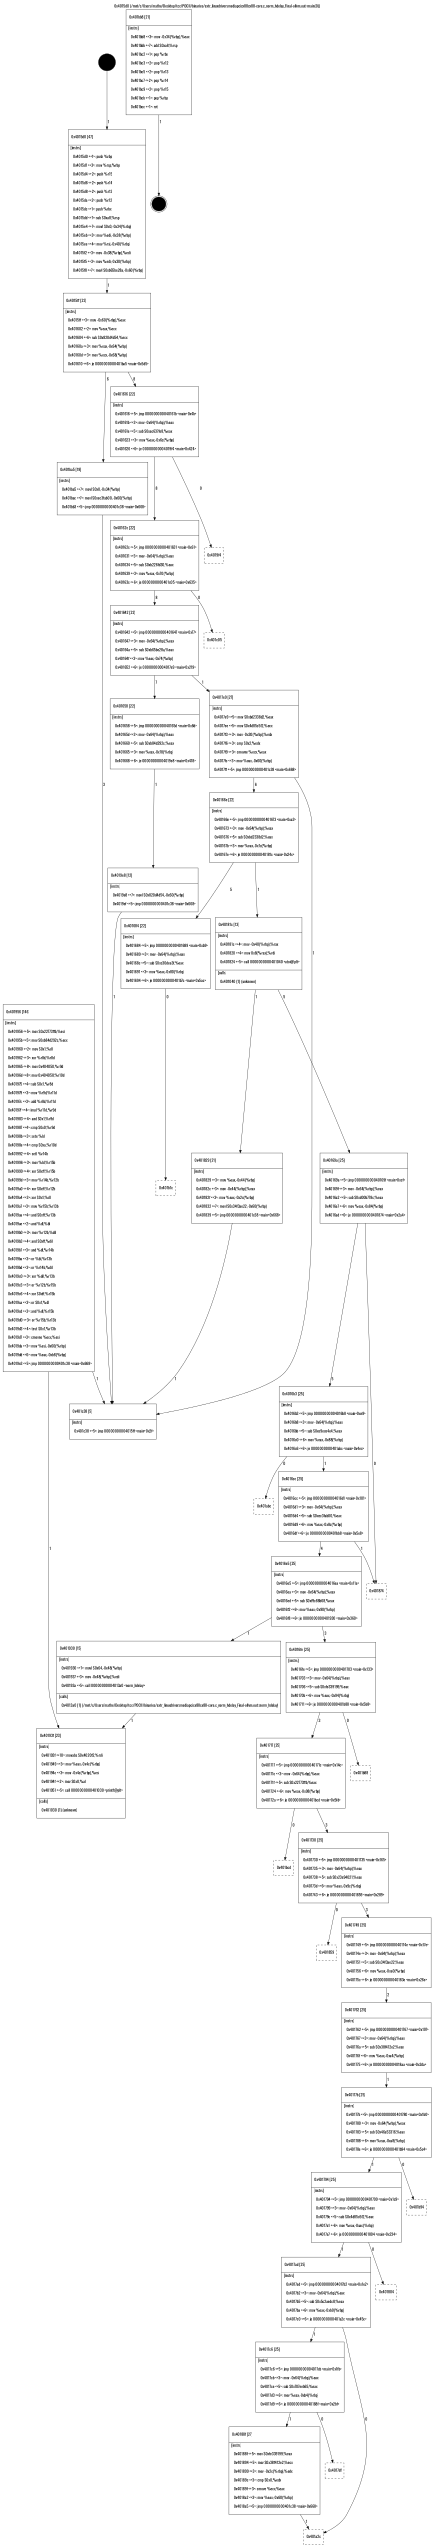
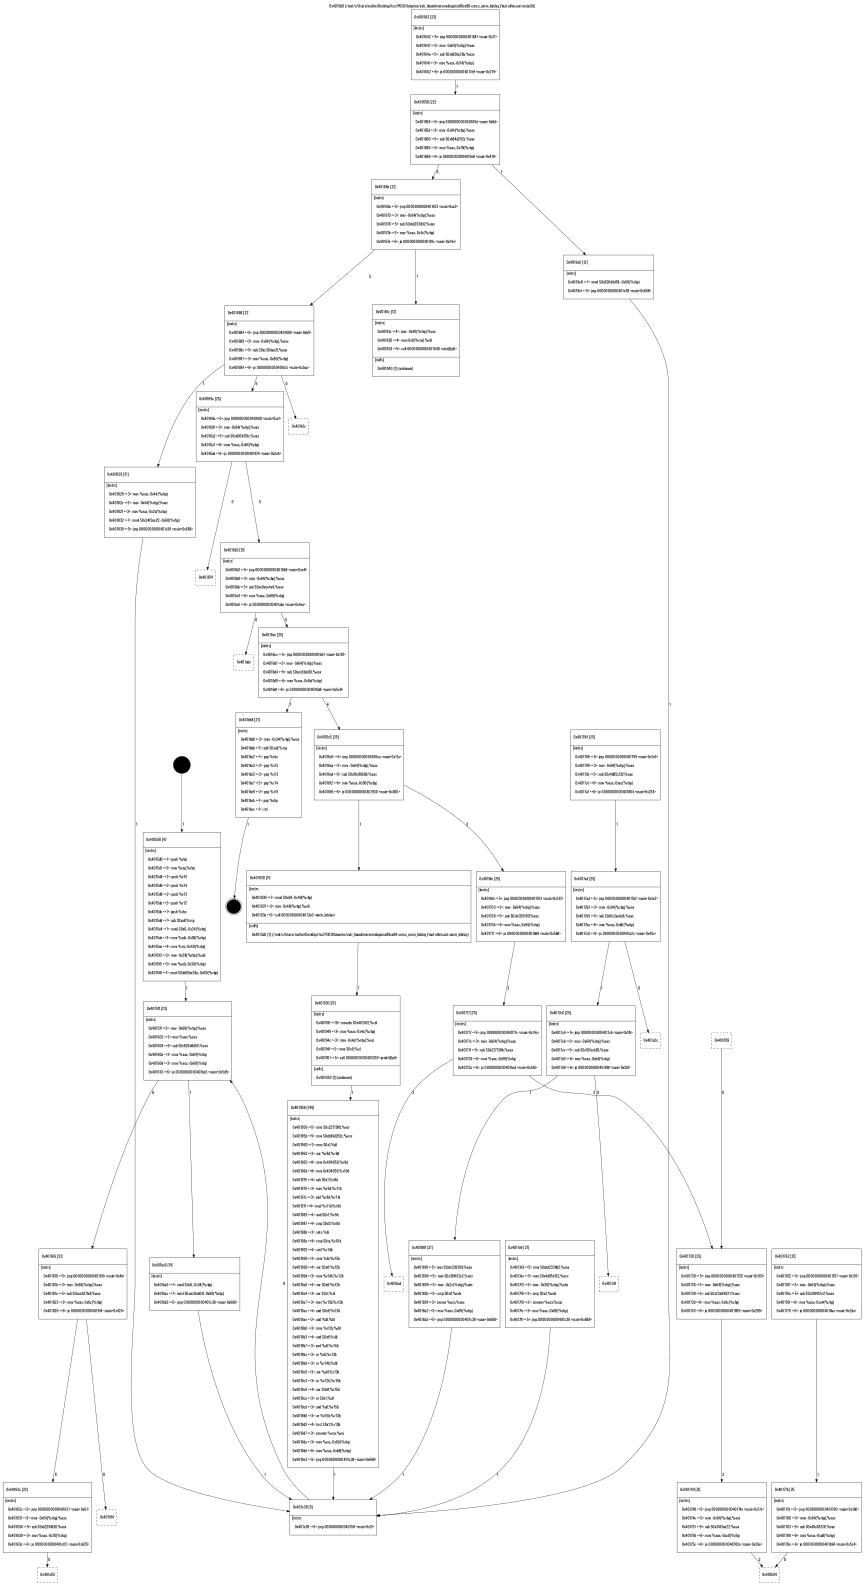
(107, 379) -> (190, 1093)
(155, 596) -> none
(199, 683) -> none
(254, 784) -> (436, 171)
(104, 785) -> (265, 1475)
(248, 1070) -> (182, 408)
(315, 1070) -> (255, 382)
none -> (260, 1295)
(325, 1464) -> (286, 620)
(49, 1549) -> (351, 1092)
(366, 1560) -> (289, 704)
(360, 1773) -> none
(293, 1825) -> (413, 1093)
(332, 1923) -> (721, 1147)
(386, 1994) -> (756, 1559)
(372, 2164) -> none
(386, 2292) -> none
(304, 2521) -> (430, 1423)
